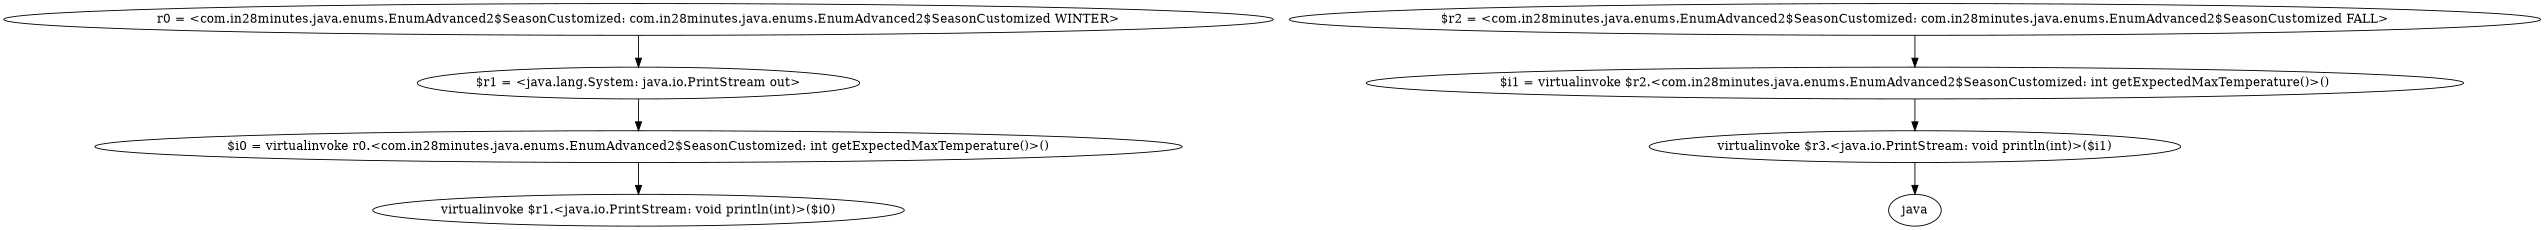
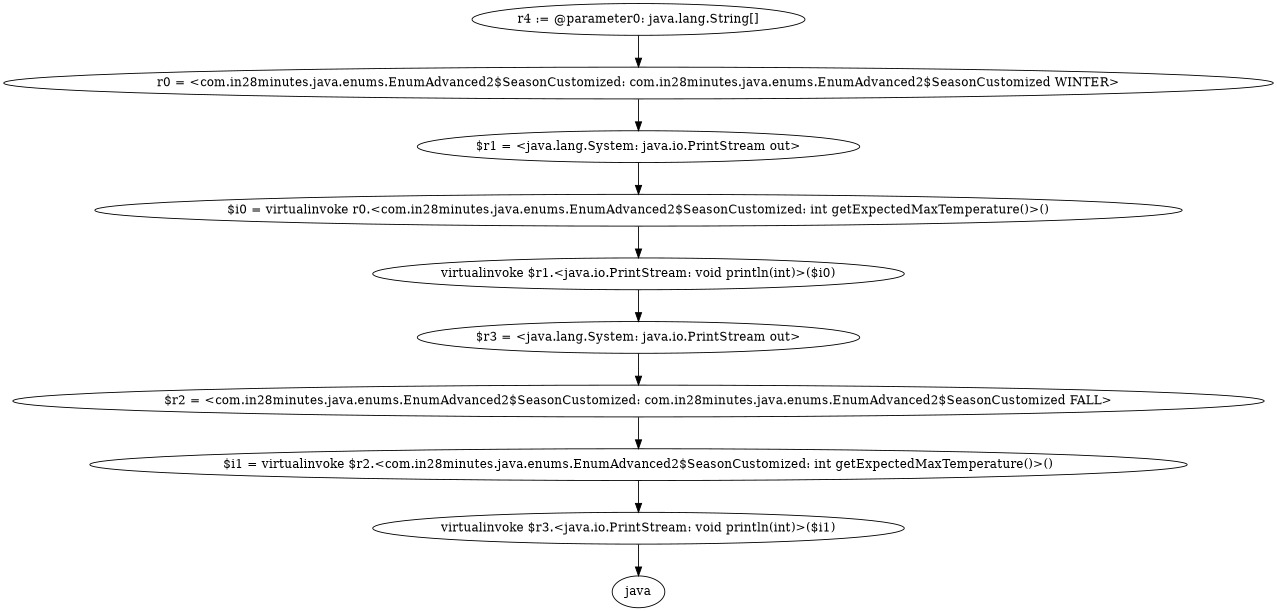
none -> (639, 19)
none -> (639, 337)
